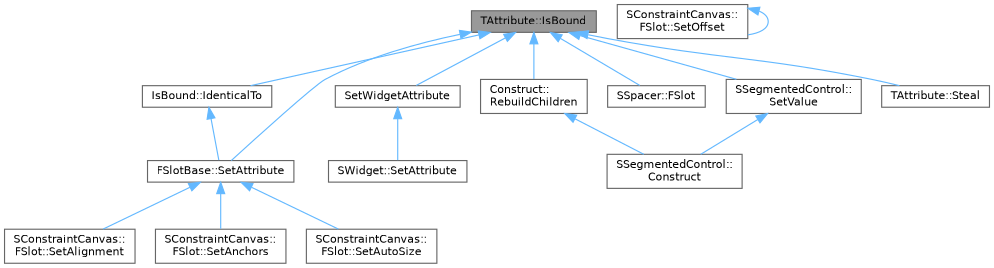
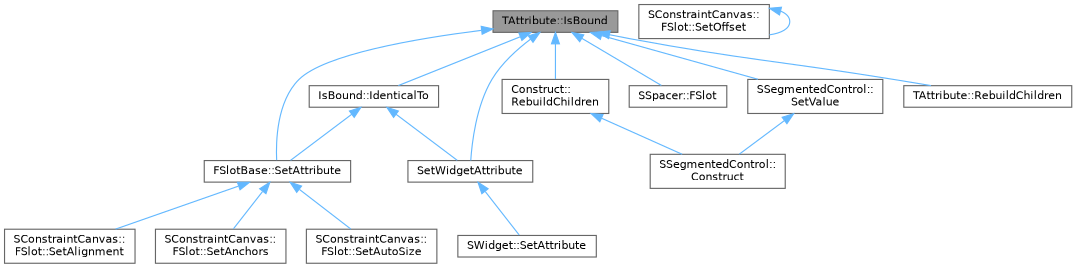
(936, 96) -> (988, 96)
none -> (427, 137)
